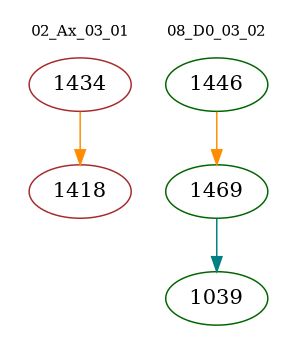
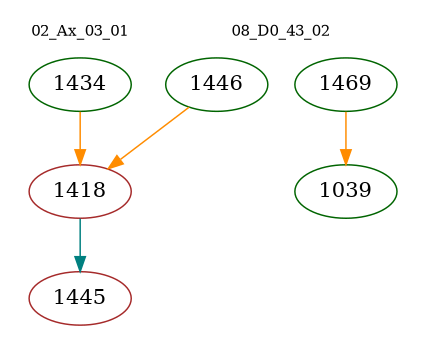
(217, 32) -> (281, 32)
(80, 85) -> (80, 85)
(217, 131) -> (163, 127)
(217, 238) -> (346, 131)
none -> (80, 298)
